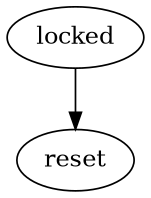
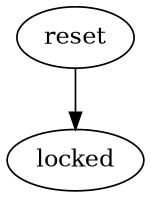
(75, 90) -> (75, 90)
